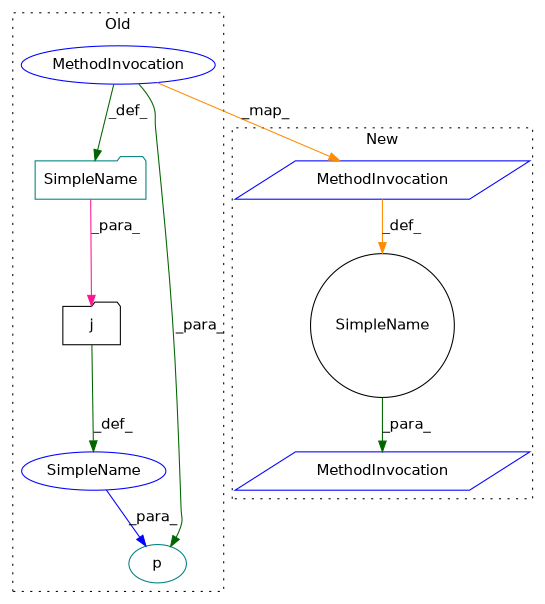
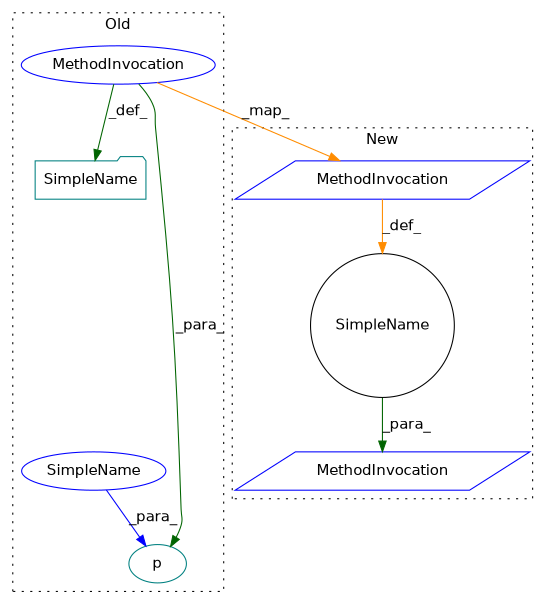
(92, 326) -> none
